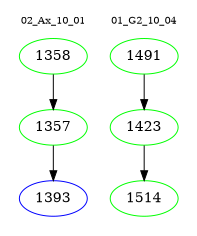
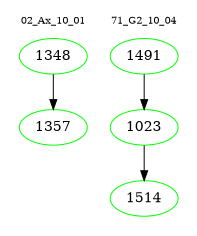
(144, 21) -> (144, 21)
(53, 56) -> (53, 56)
(144, 127) -> (144, 127)
(53, 198) -> none
